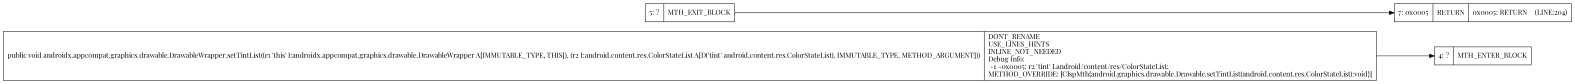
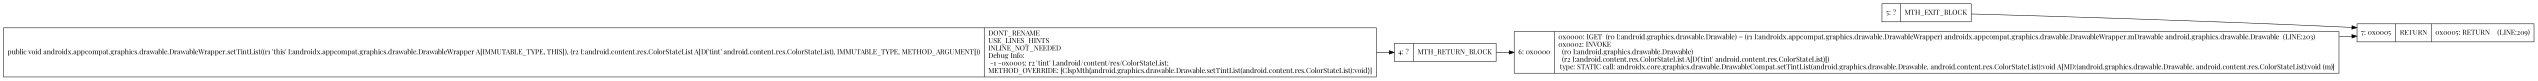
(1520, 13) -> (2483, 33)
none -> (1927, 52)
(1492, 56) -> (1455, 52)
